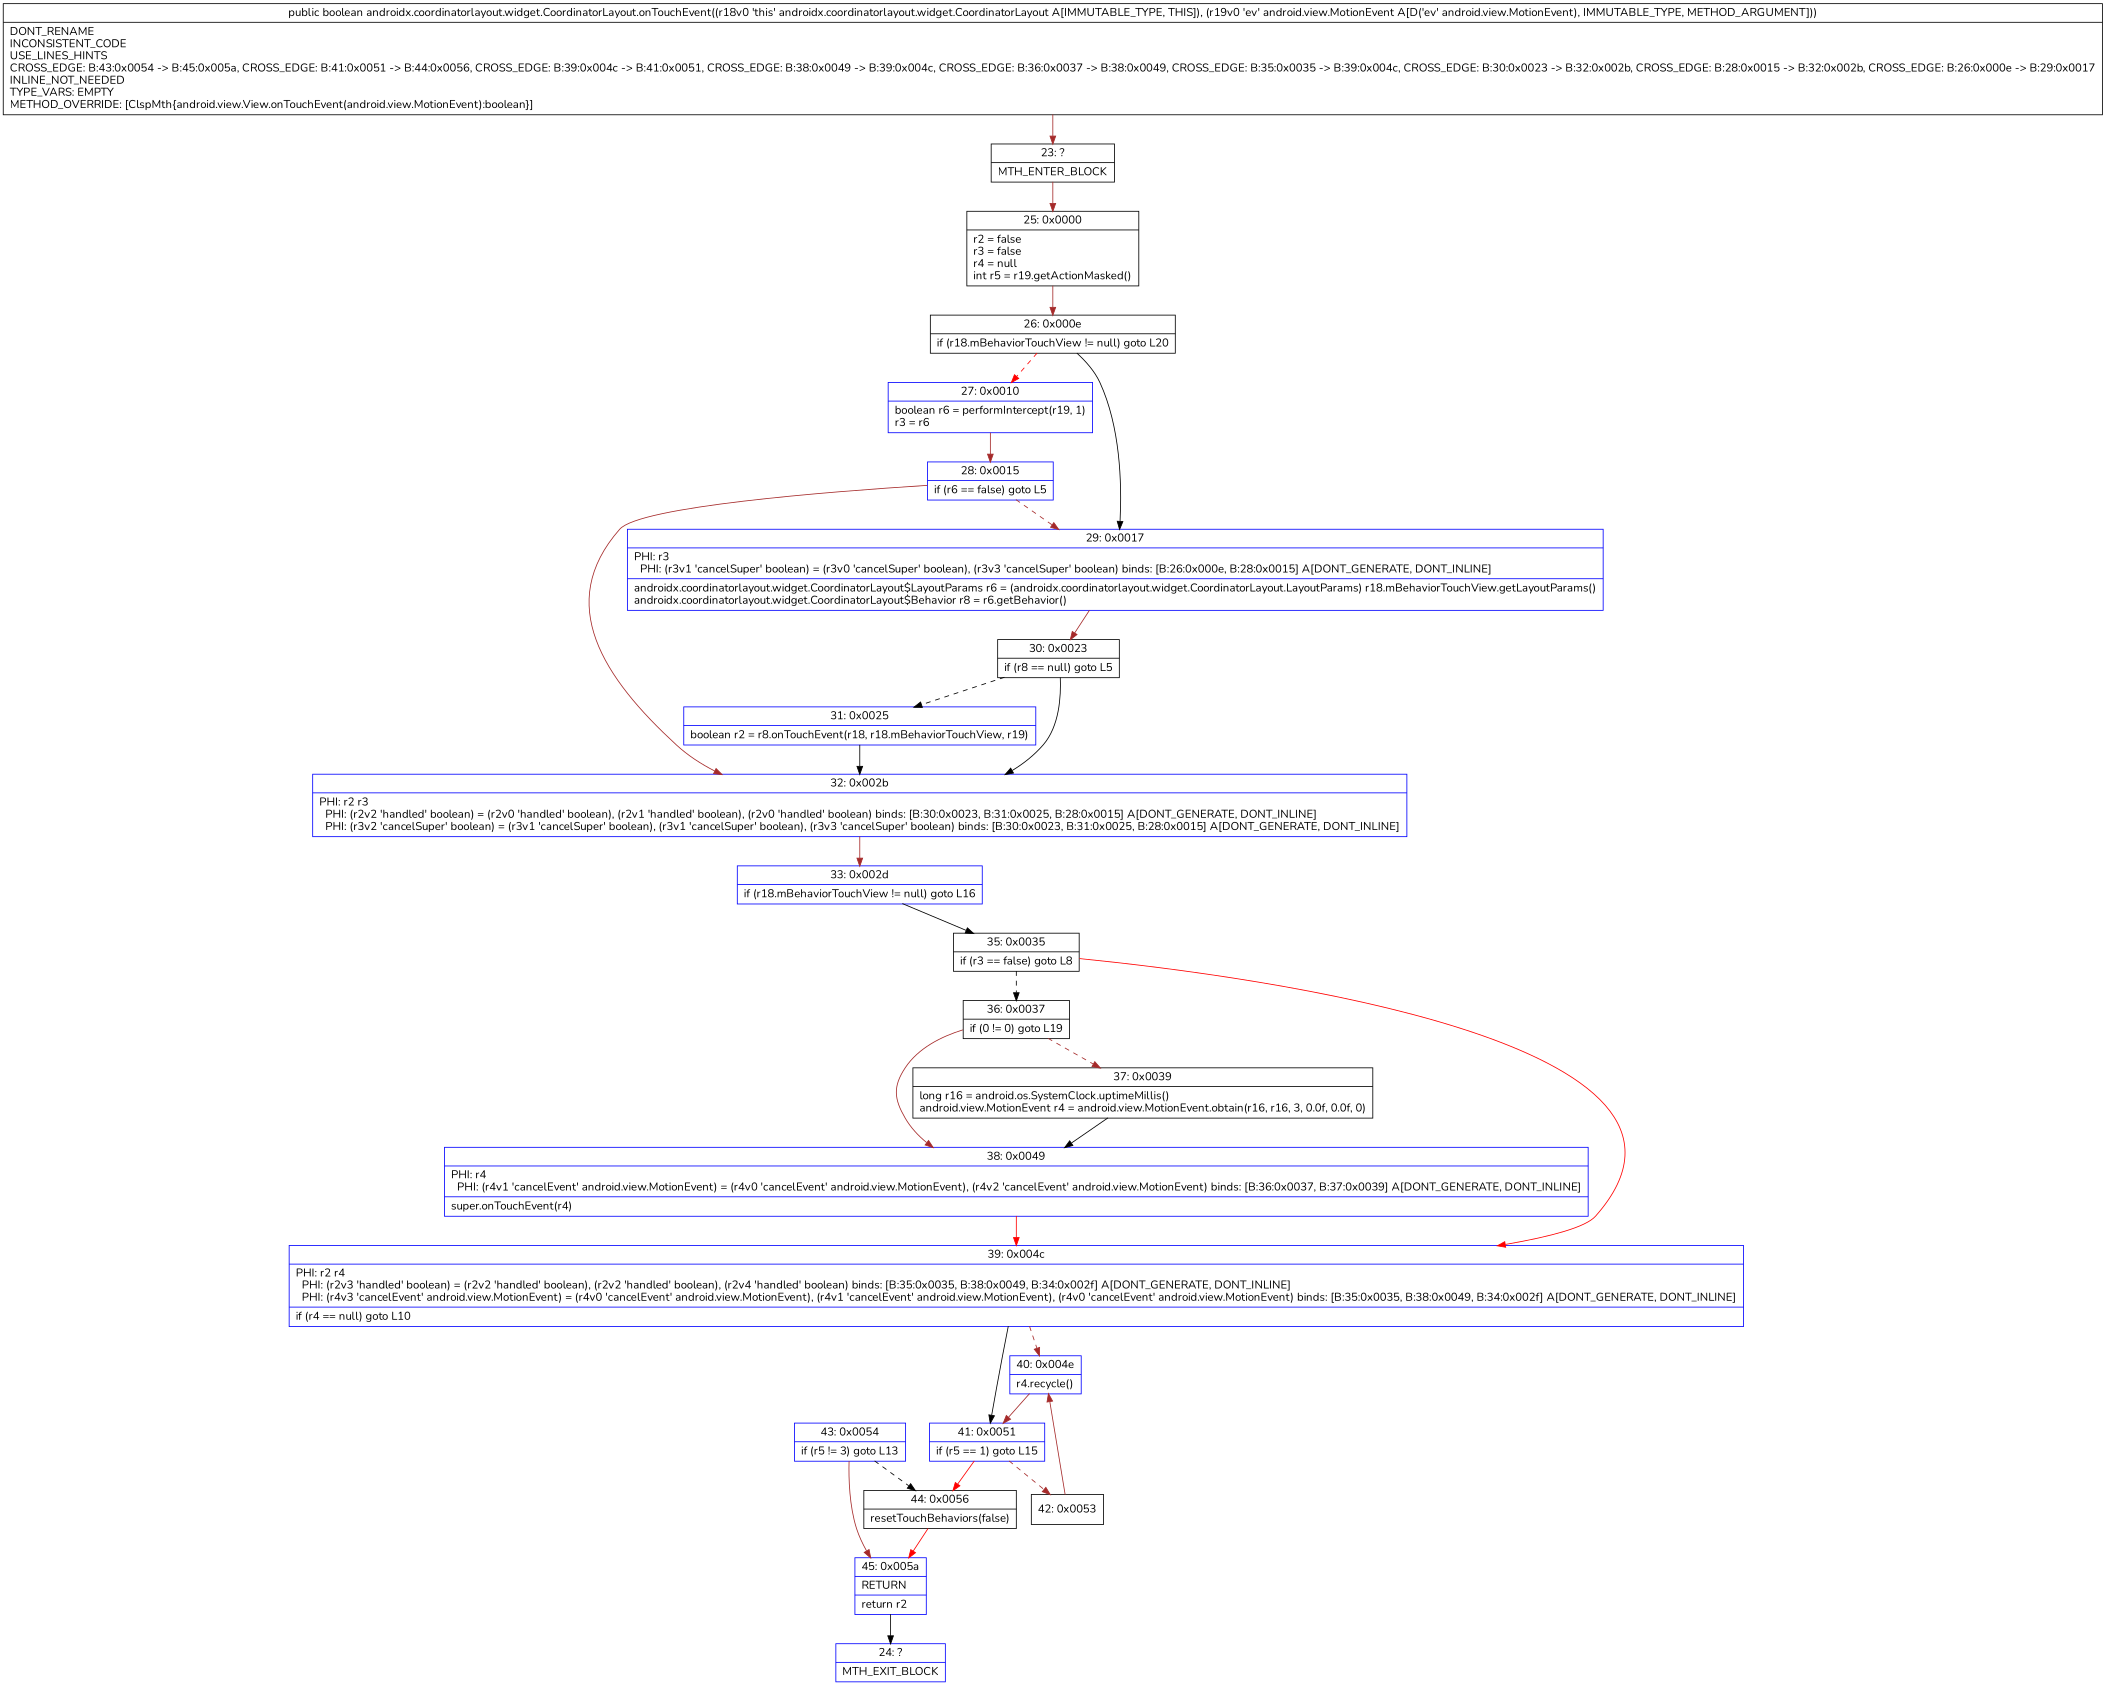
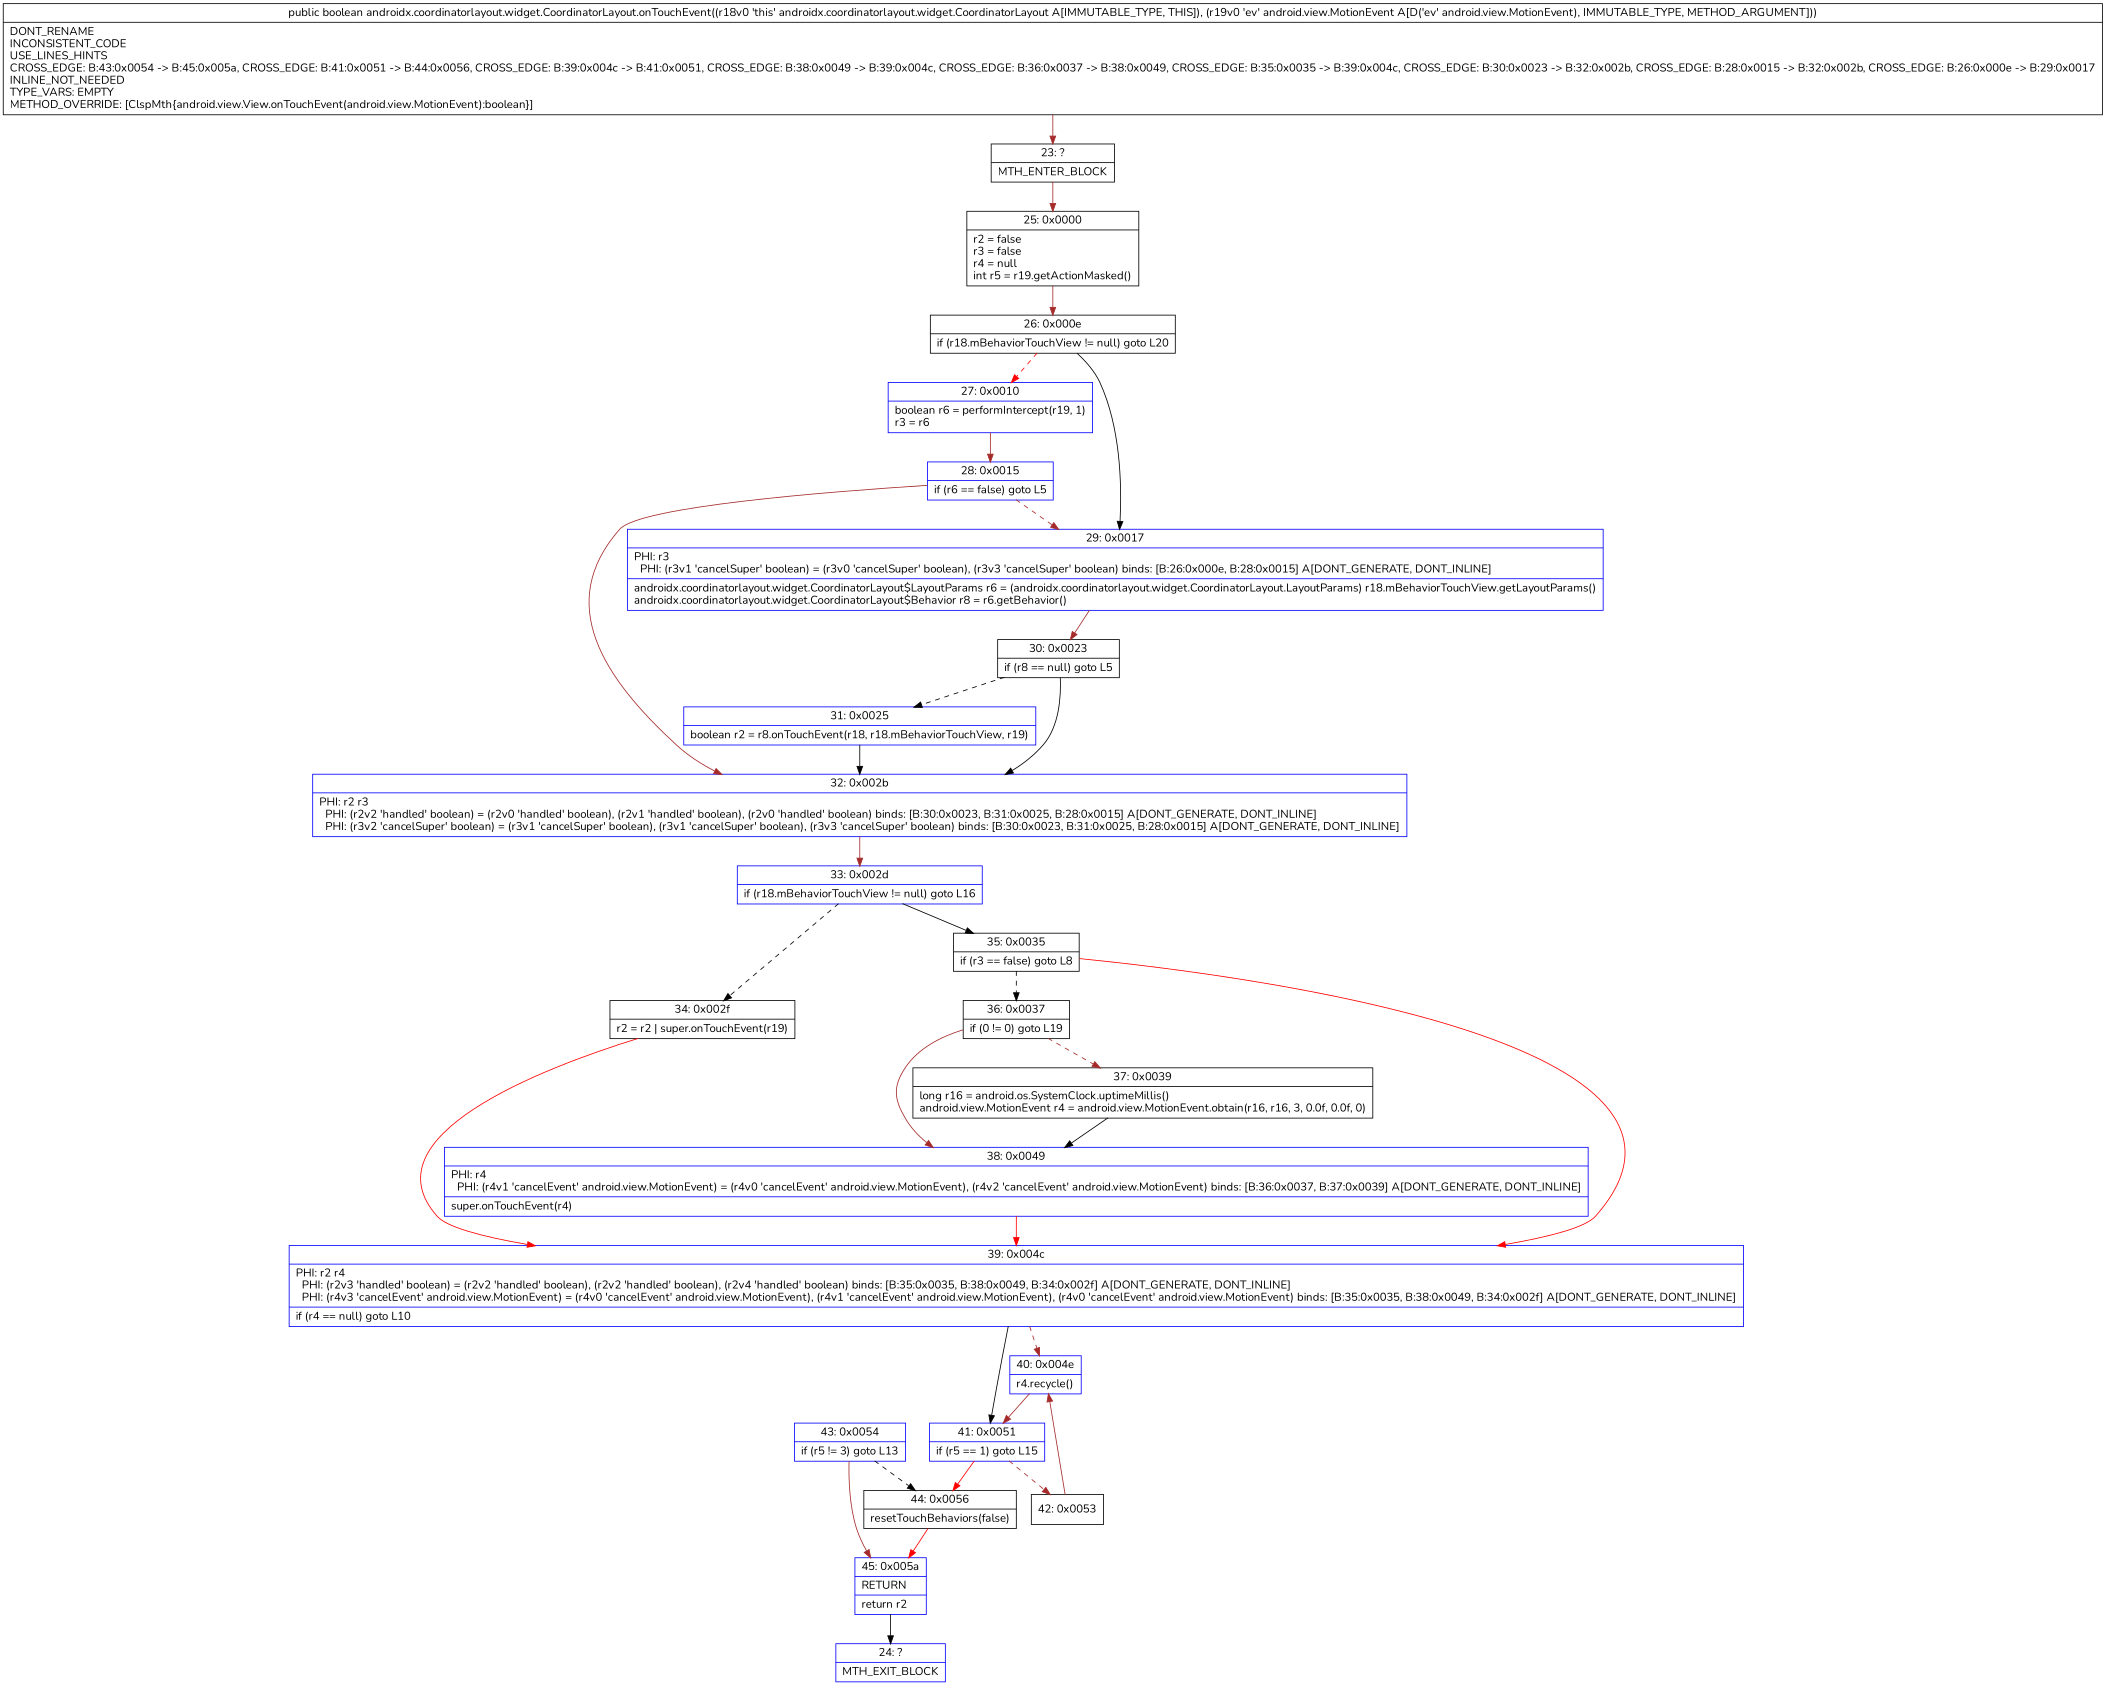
none -> (702, 1020)
